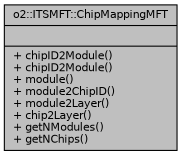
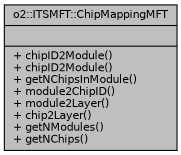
(43, 80) -> (75, 80)
